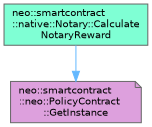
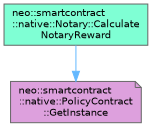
(76, 102) -> (76, 102)
